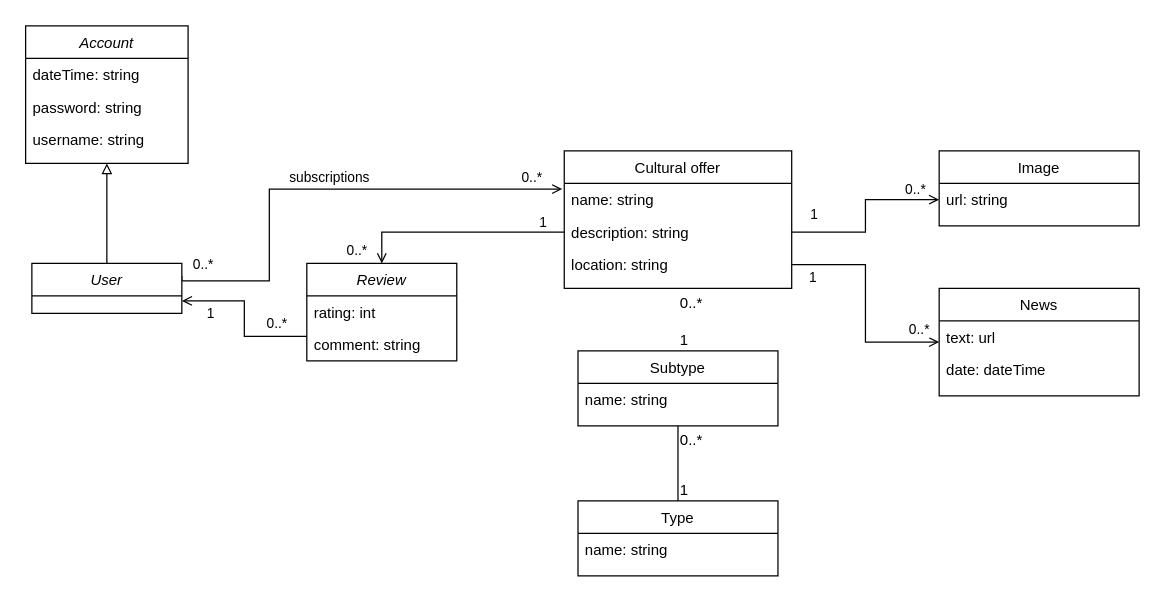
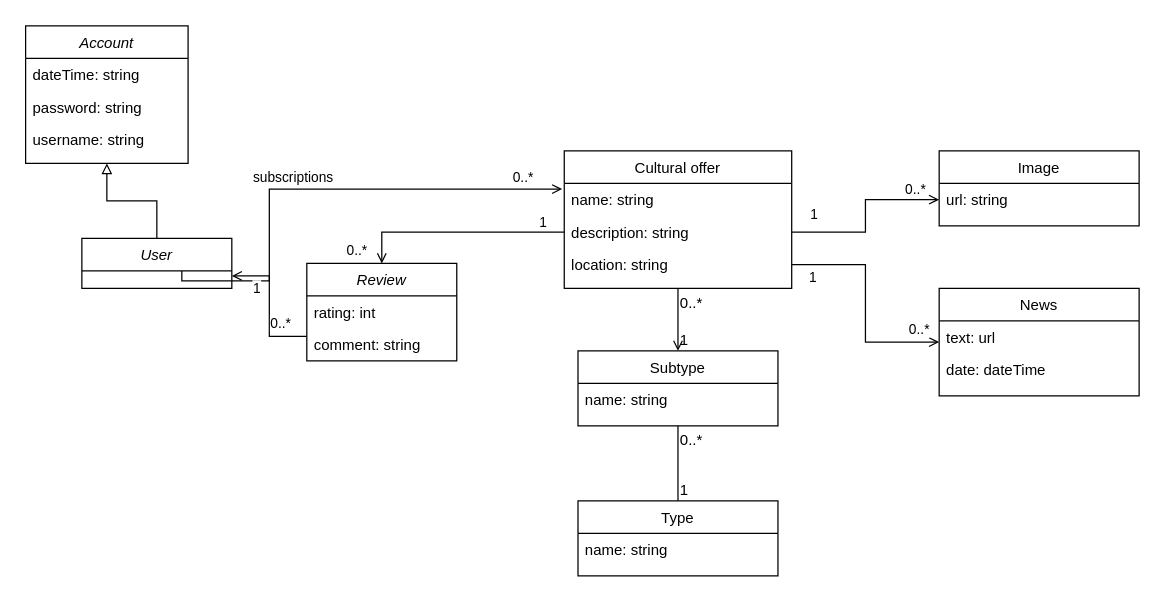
(107, 288) -> (157, 263)
none -> (678, 319)
